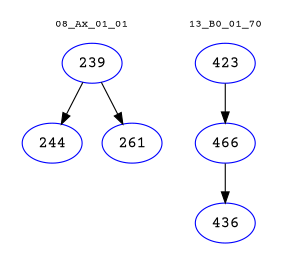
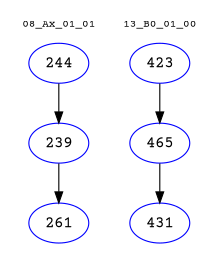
(226, 24) -> (160, 24)
(75, 98) -> (59, 98)
(225, 143) -> (160, 143)
(225, 223) -> (160, 223)
